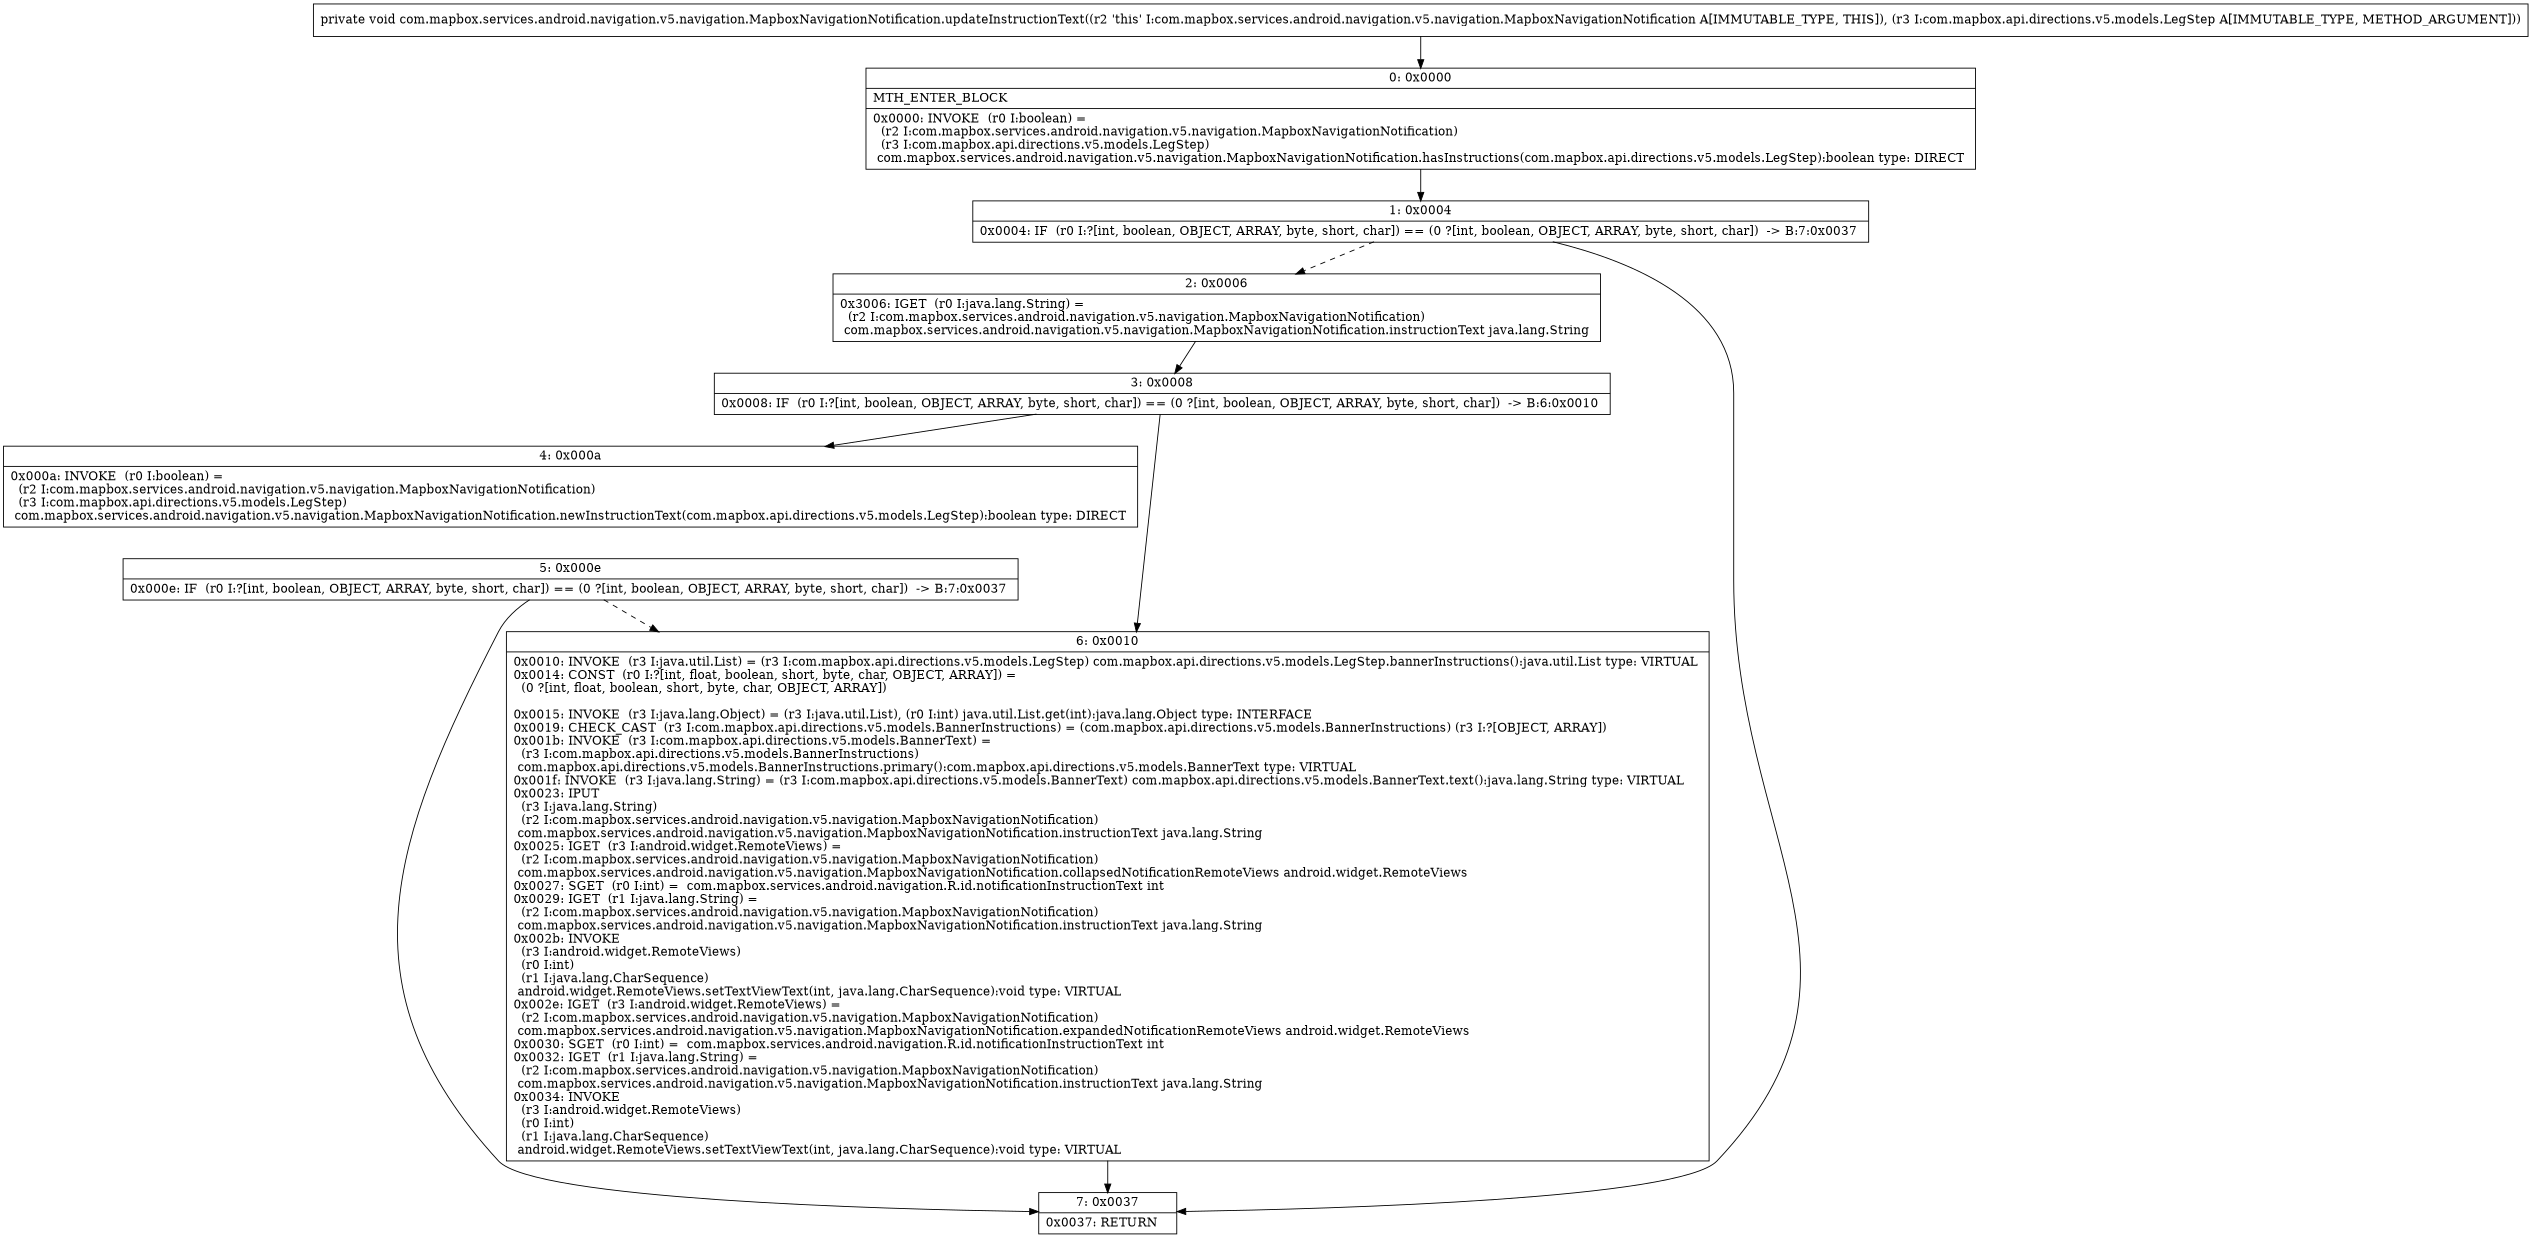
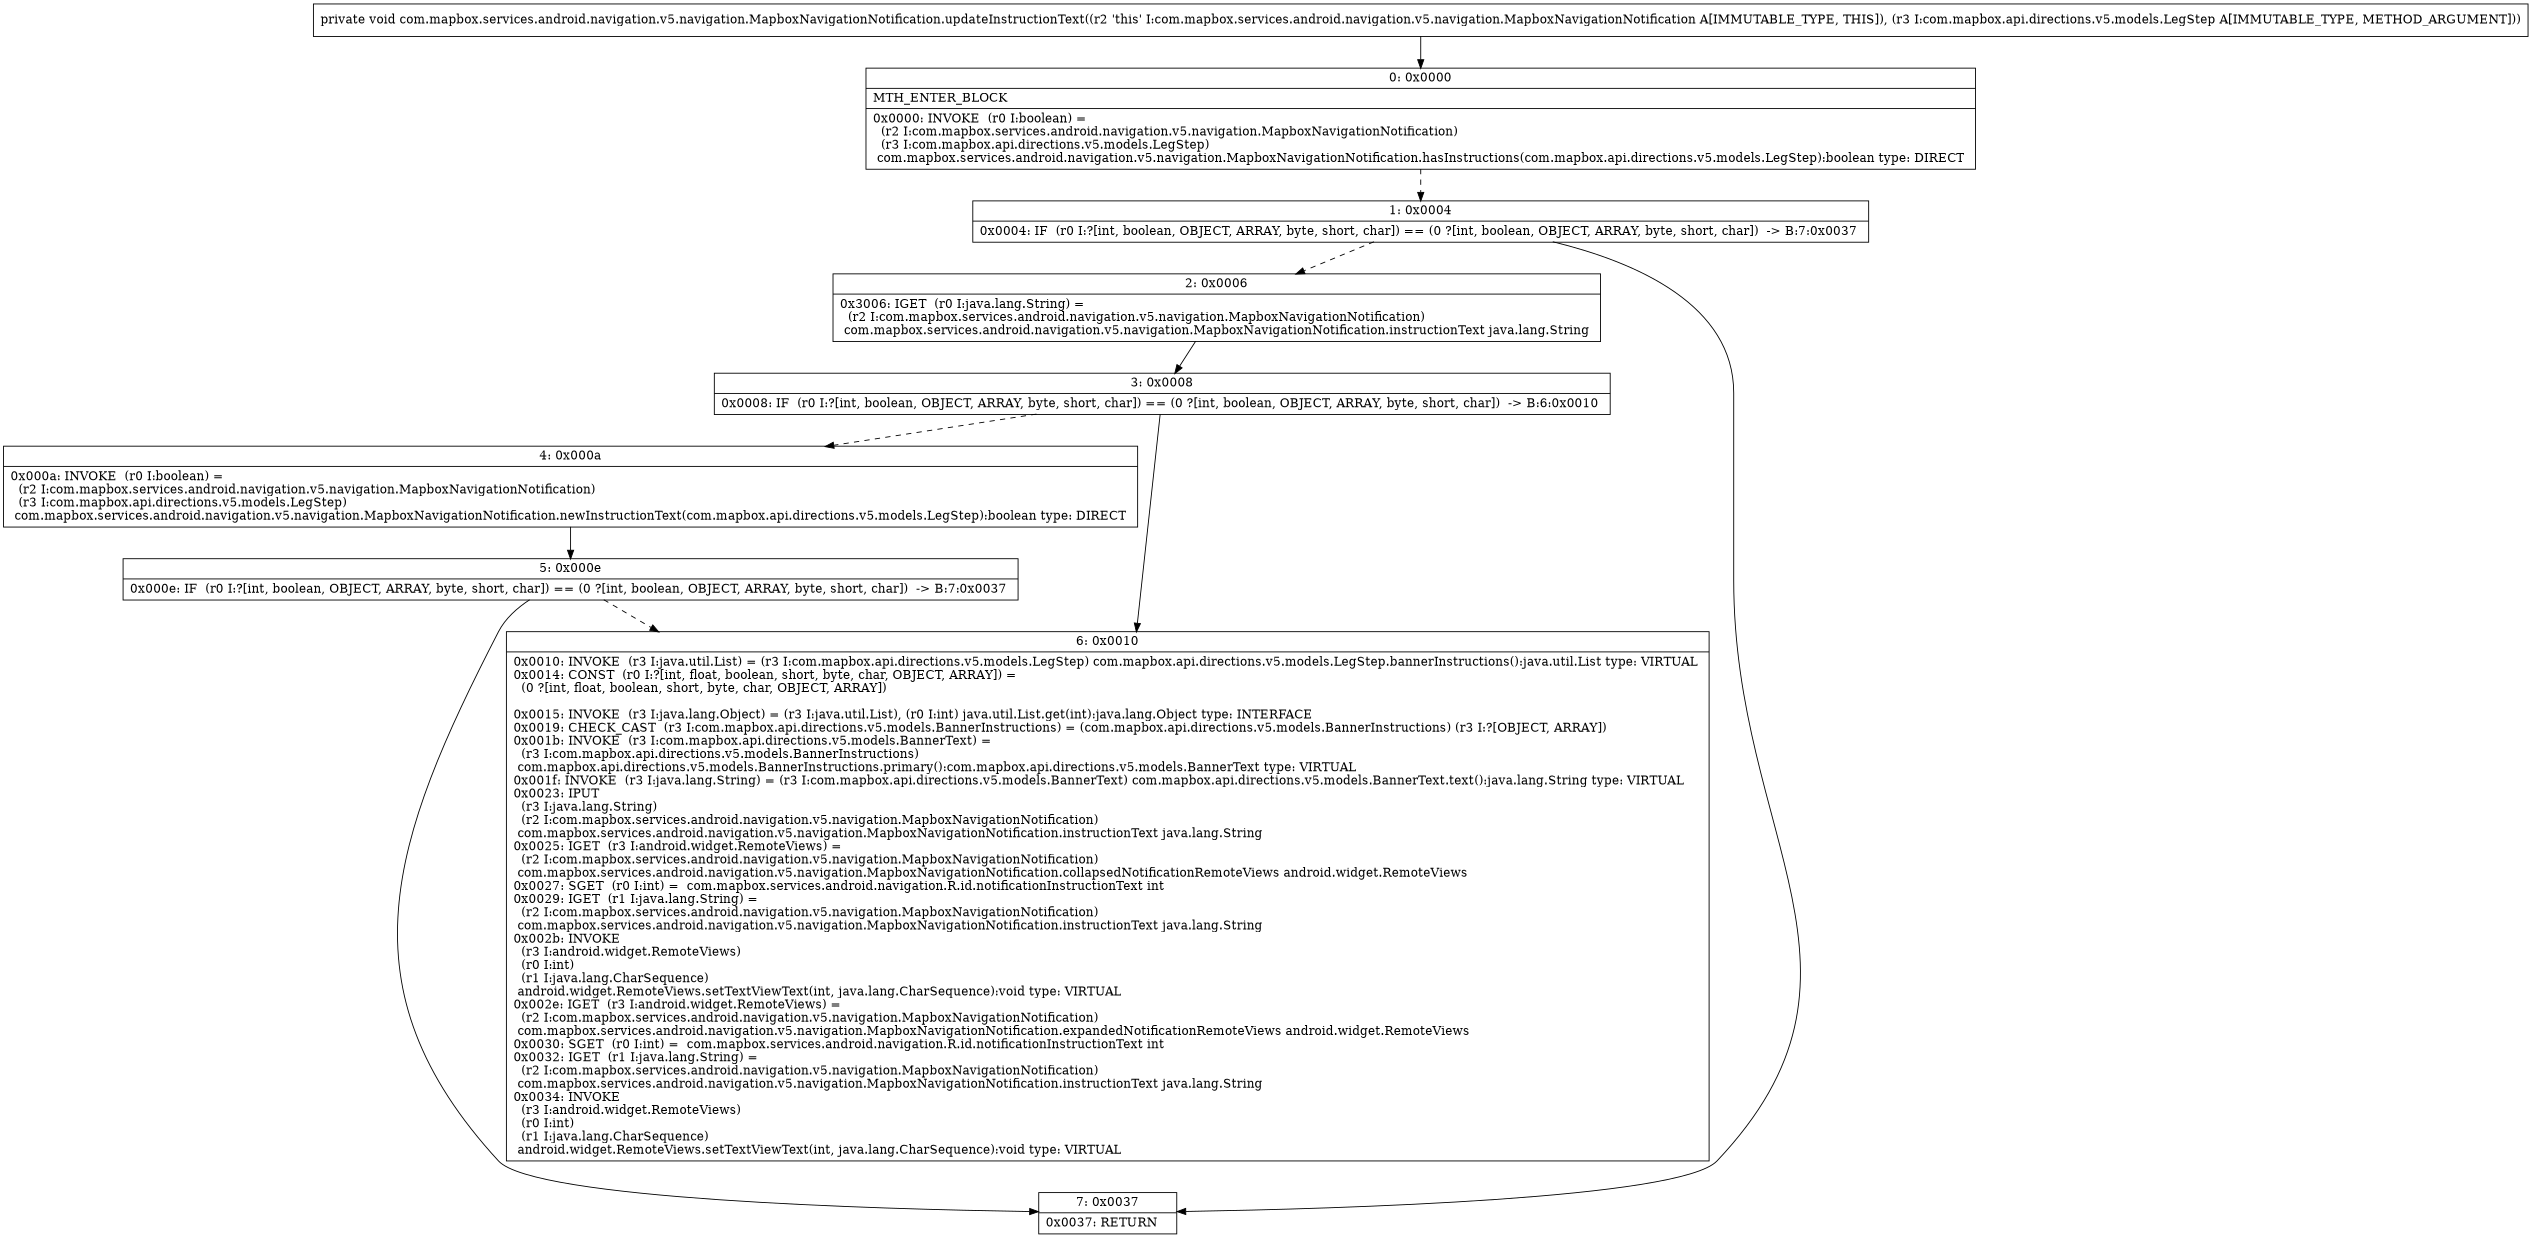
(1421, 181) -> (1421, 181)
(935, 430) -> (935, 430)
none -> (571, 539)
(1108, 1172) -> none
